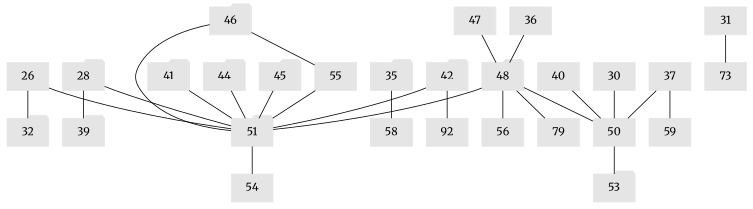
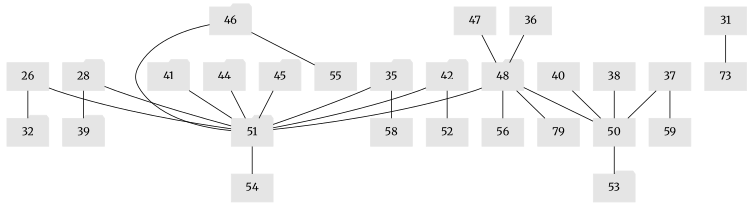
(614, 77) -> (614, 77)
(294, 104) -> (322, 107)
(447, 132) -> (447, 132)
